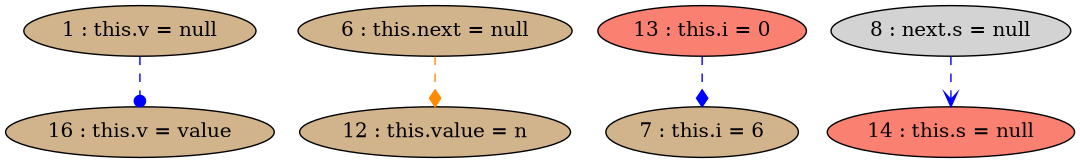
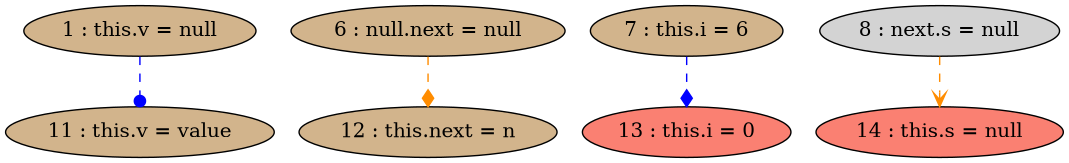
(435, 31) -> (428, 31)
(702, 73) -> (687, 73)
(951, 75) -> (940, 75)
(140, 132) -> (140, 132)
(435, 132) -> (428, 132)
